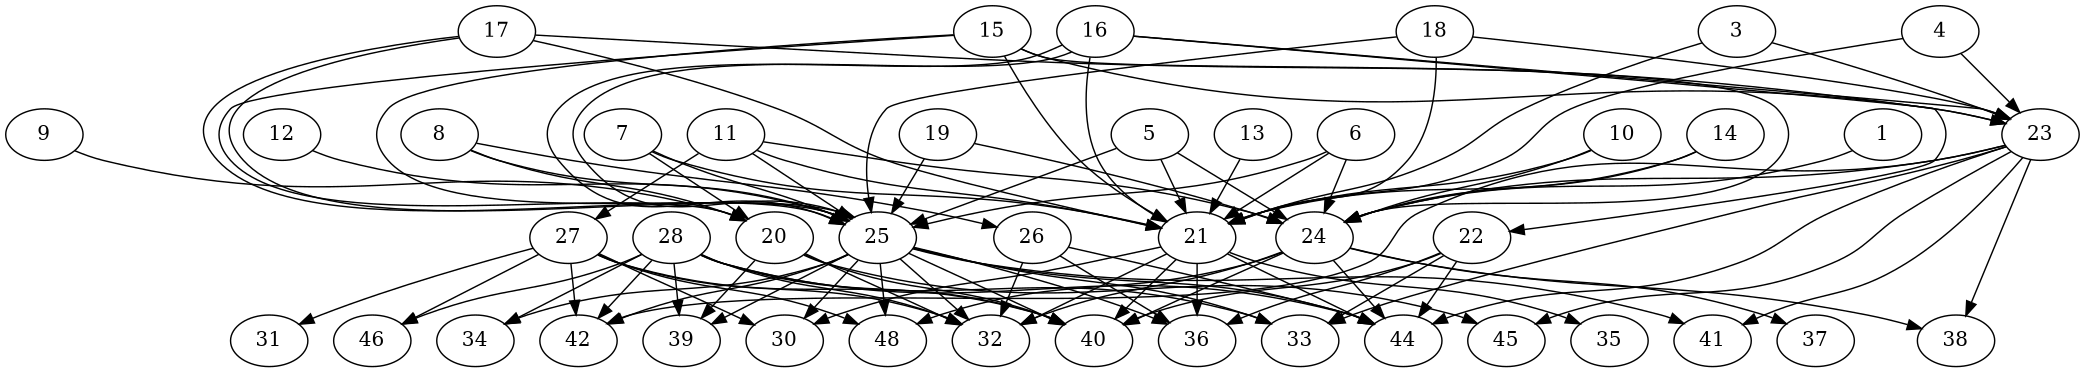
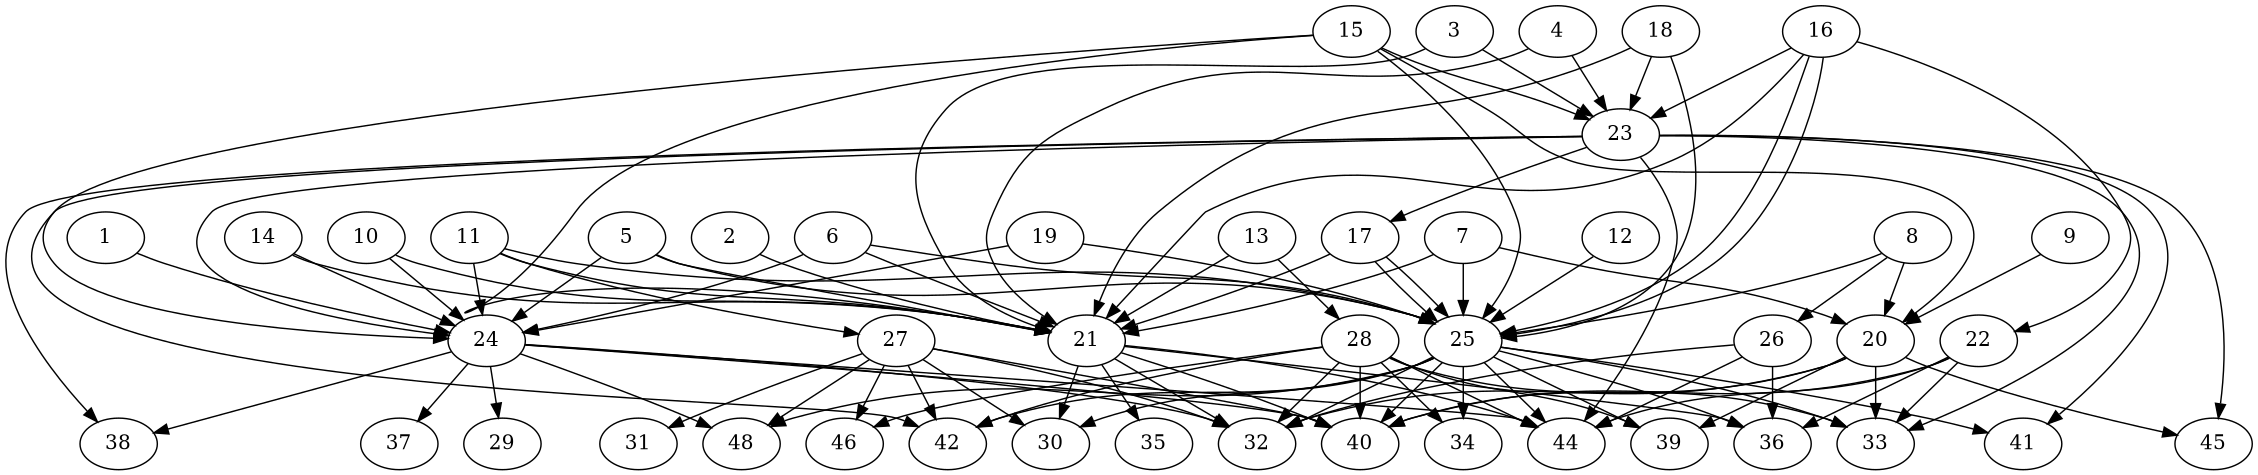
(936, 57) -> (1508, 175)
none -> (730, 238)
none -> (1303, 284)
none -> (1876, 385)
none -> (502, 444)
